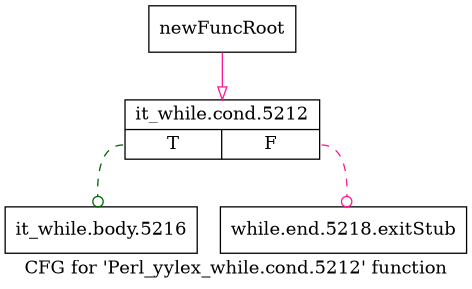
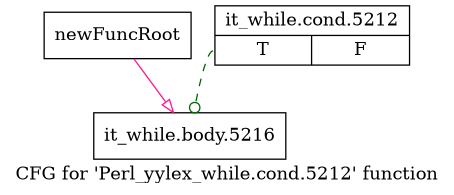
(222, 70) -> (150, 80)
(343, 230) -> none
